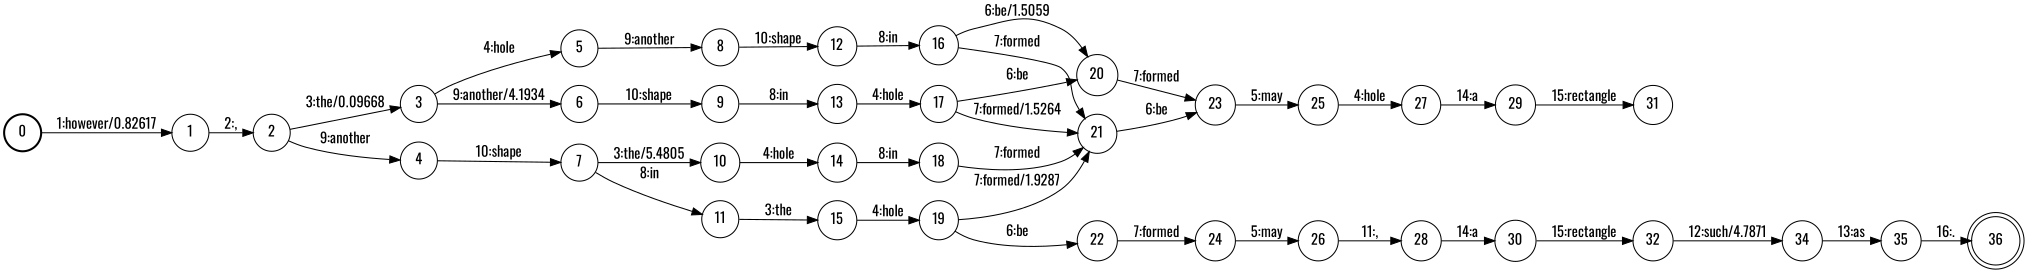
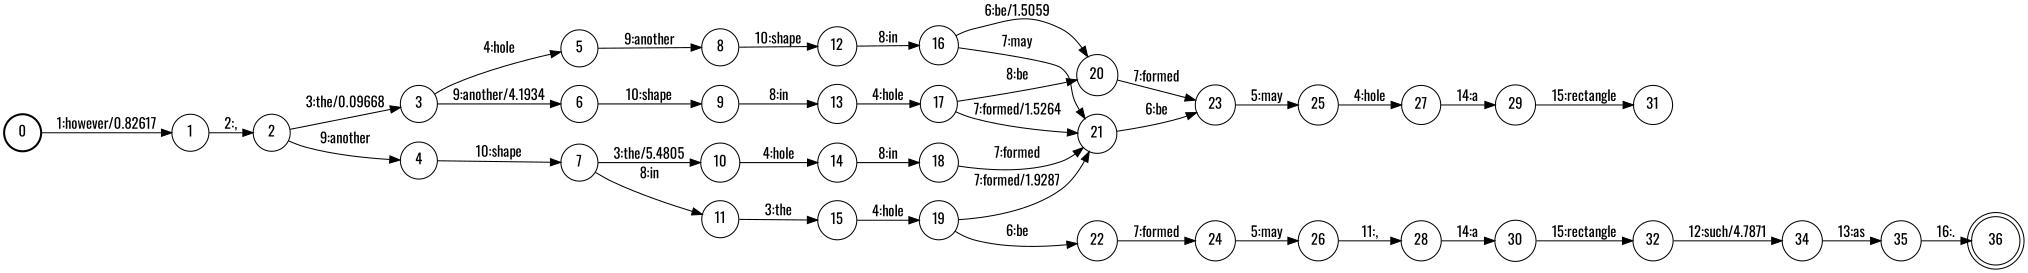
(1017, 43) -> (1017, 43)
(1017, 76) -> (1017, 76)
